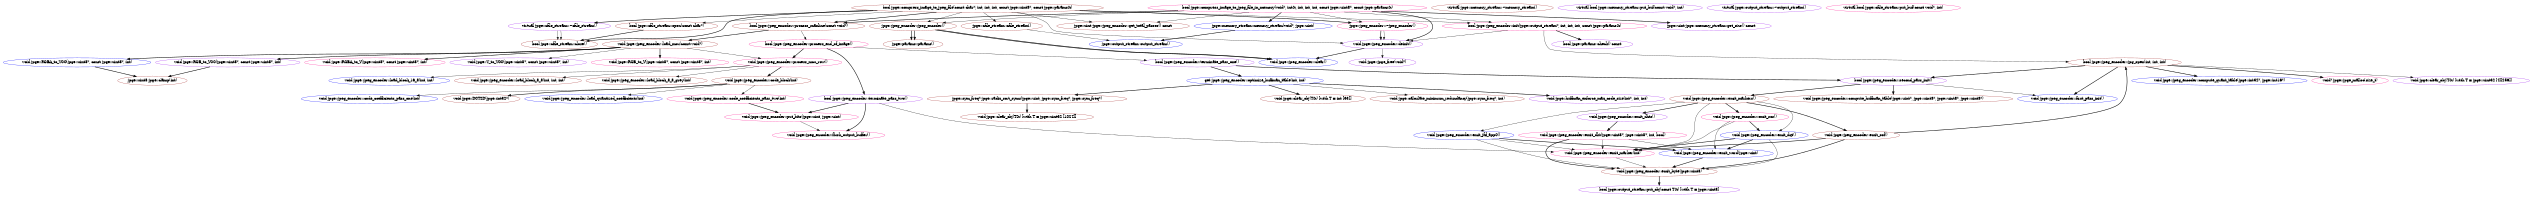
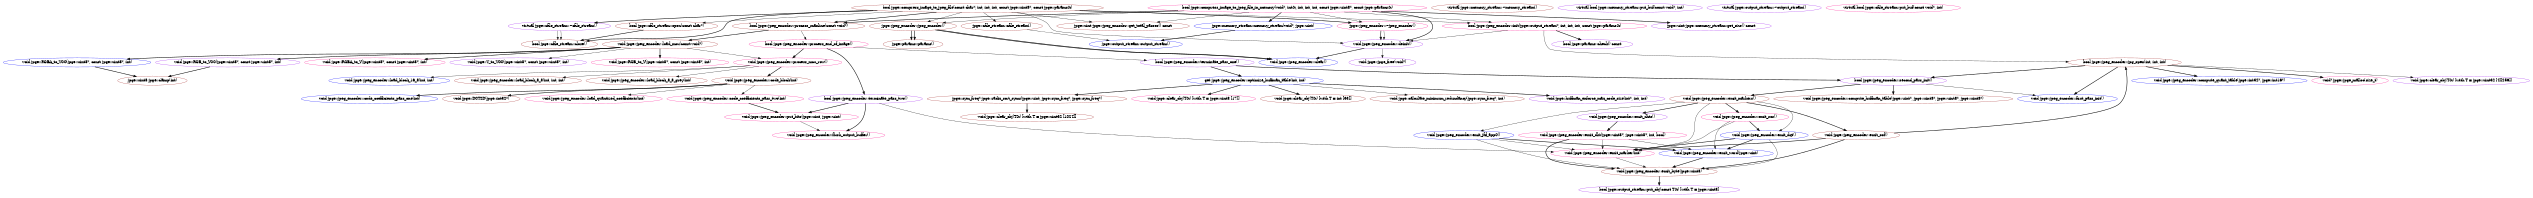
(550, 91) -> (550, 91)
(594, 99) -> (594, 99)
none -> (1194, 99)
